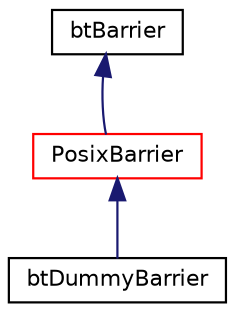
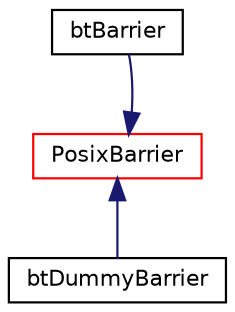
(103, 105) -> (132, 83)
